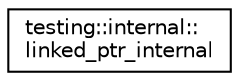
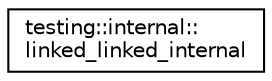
(120, 41) -> (136, 41)
